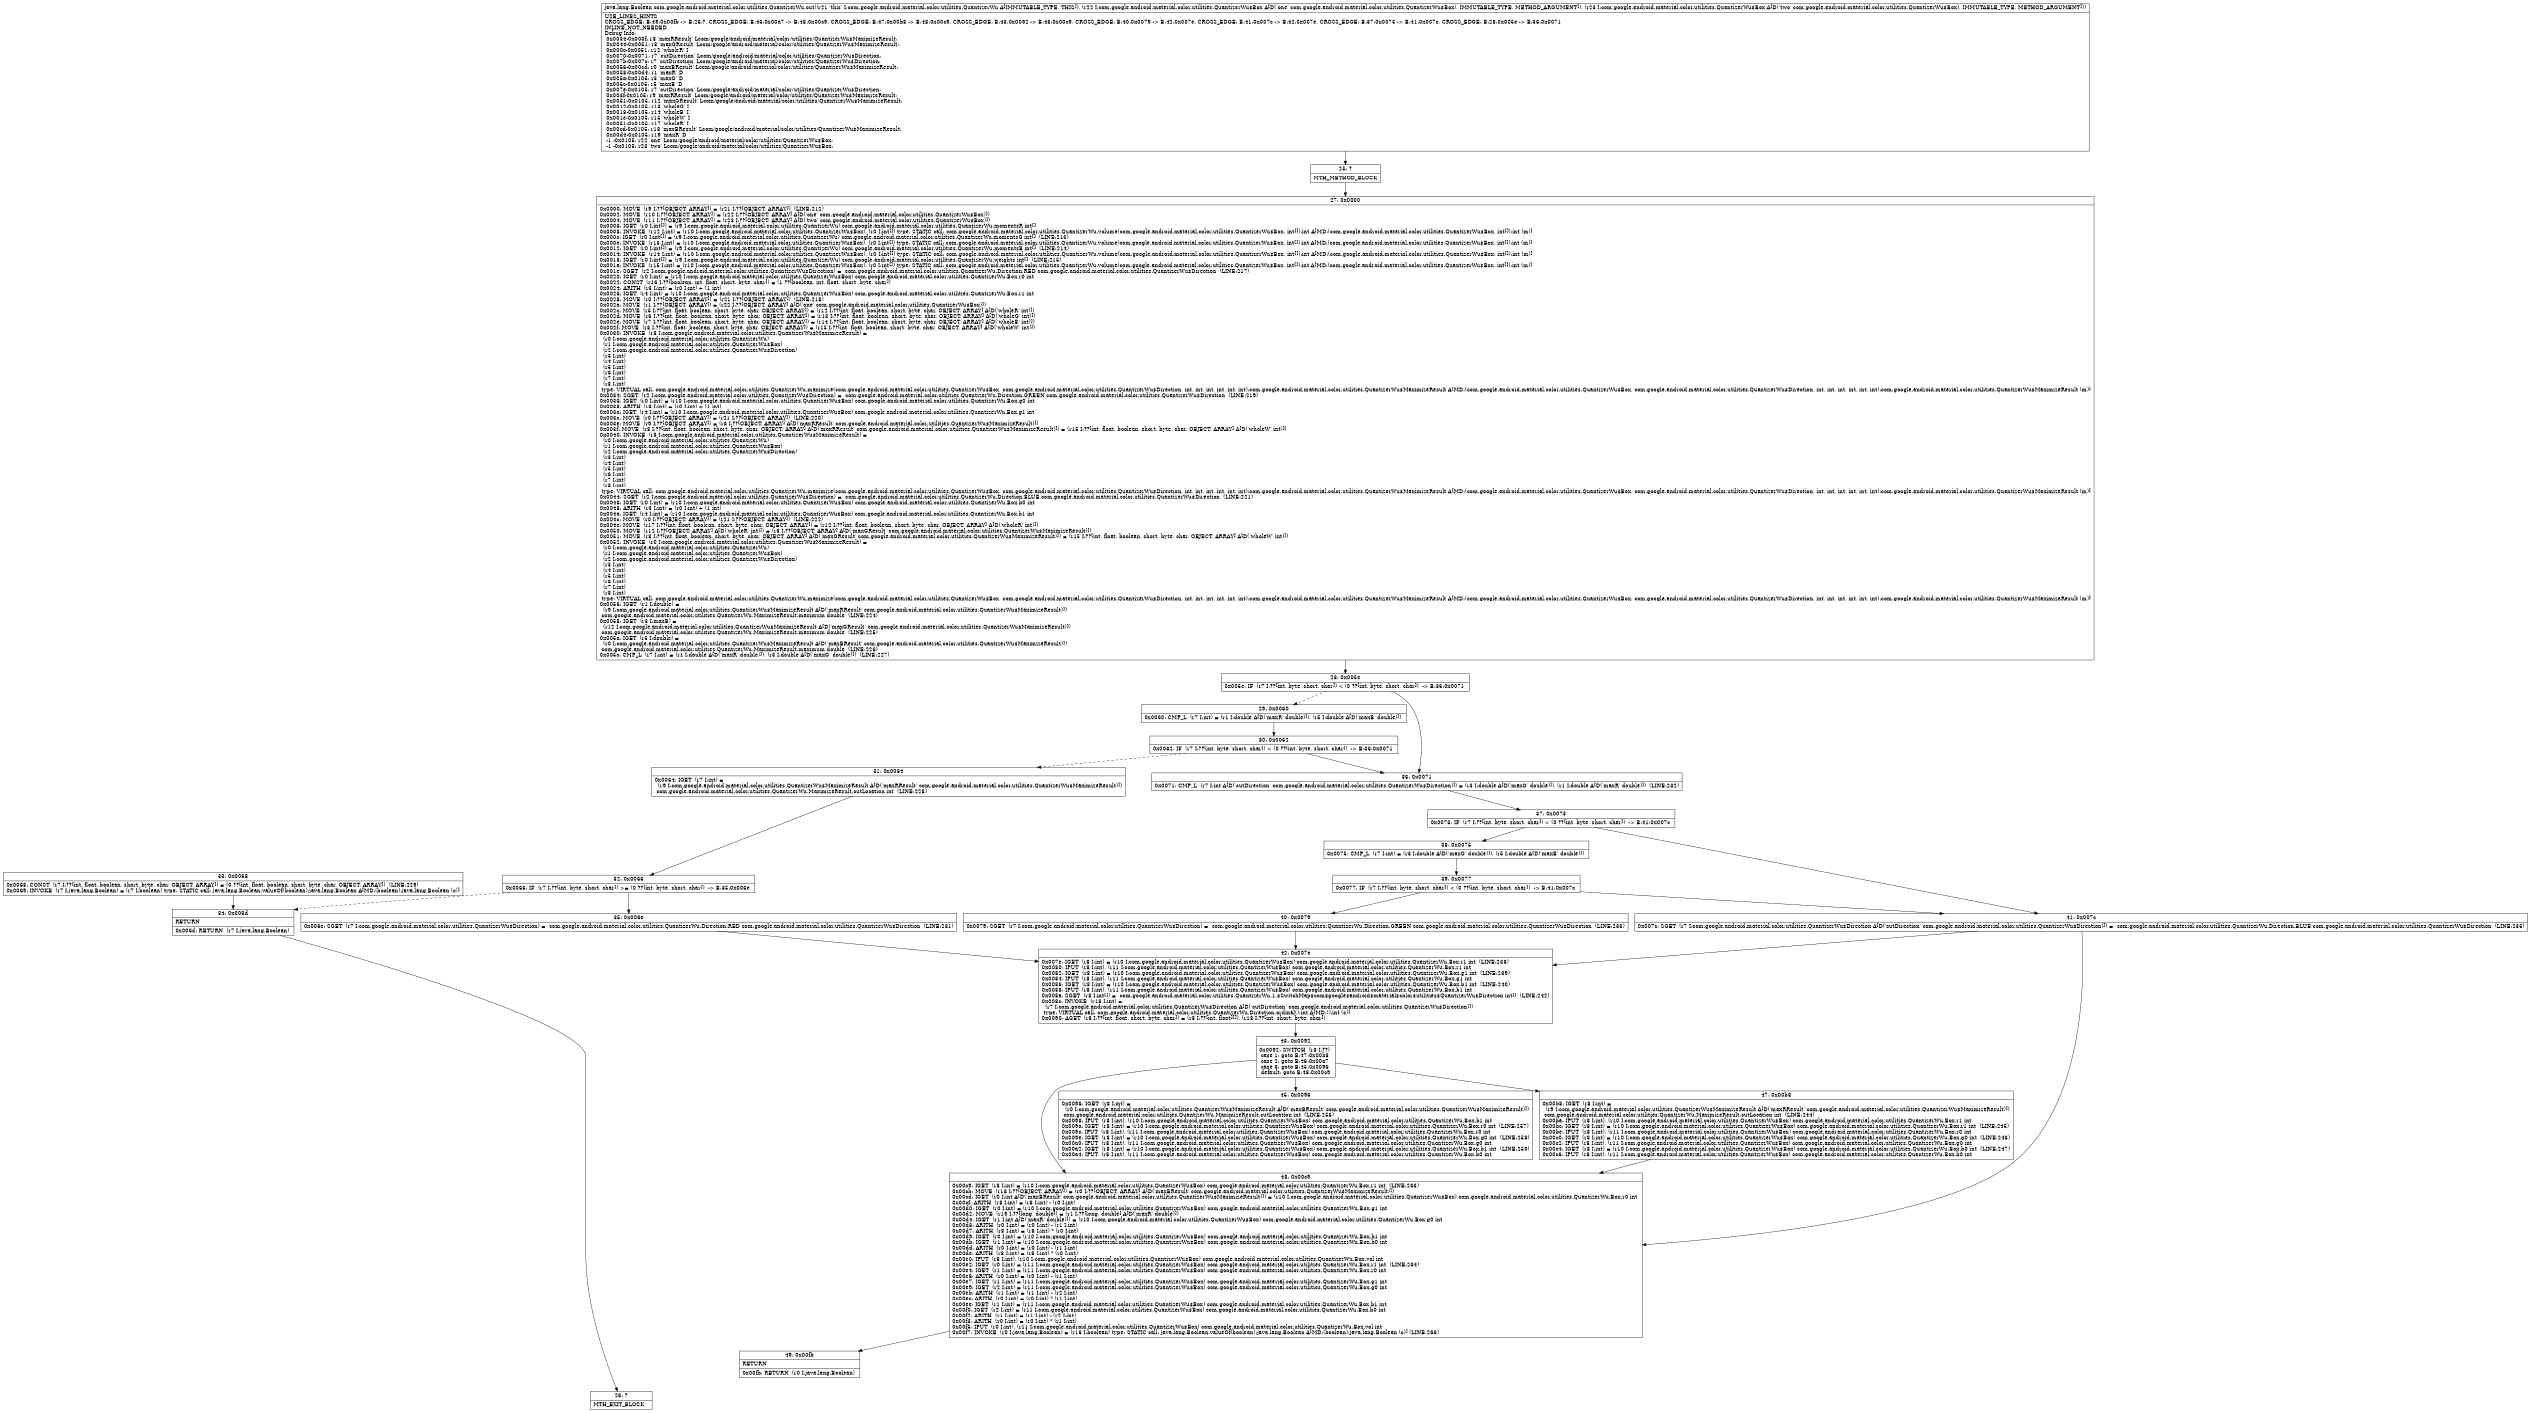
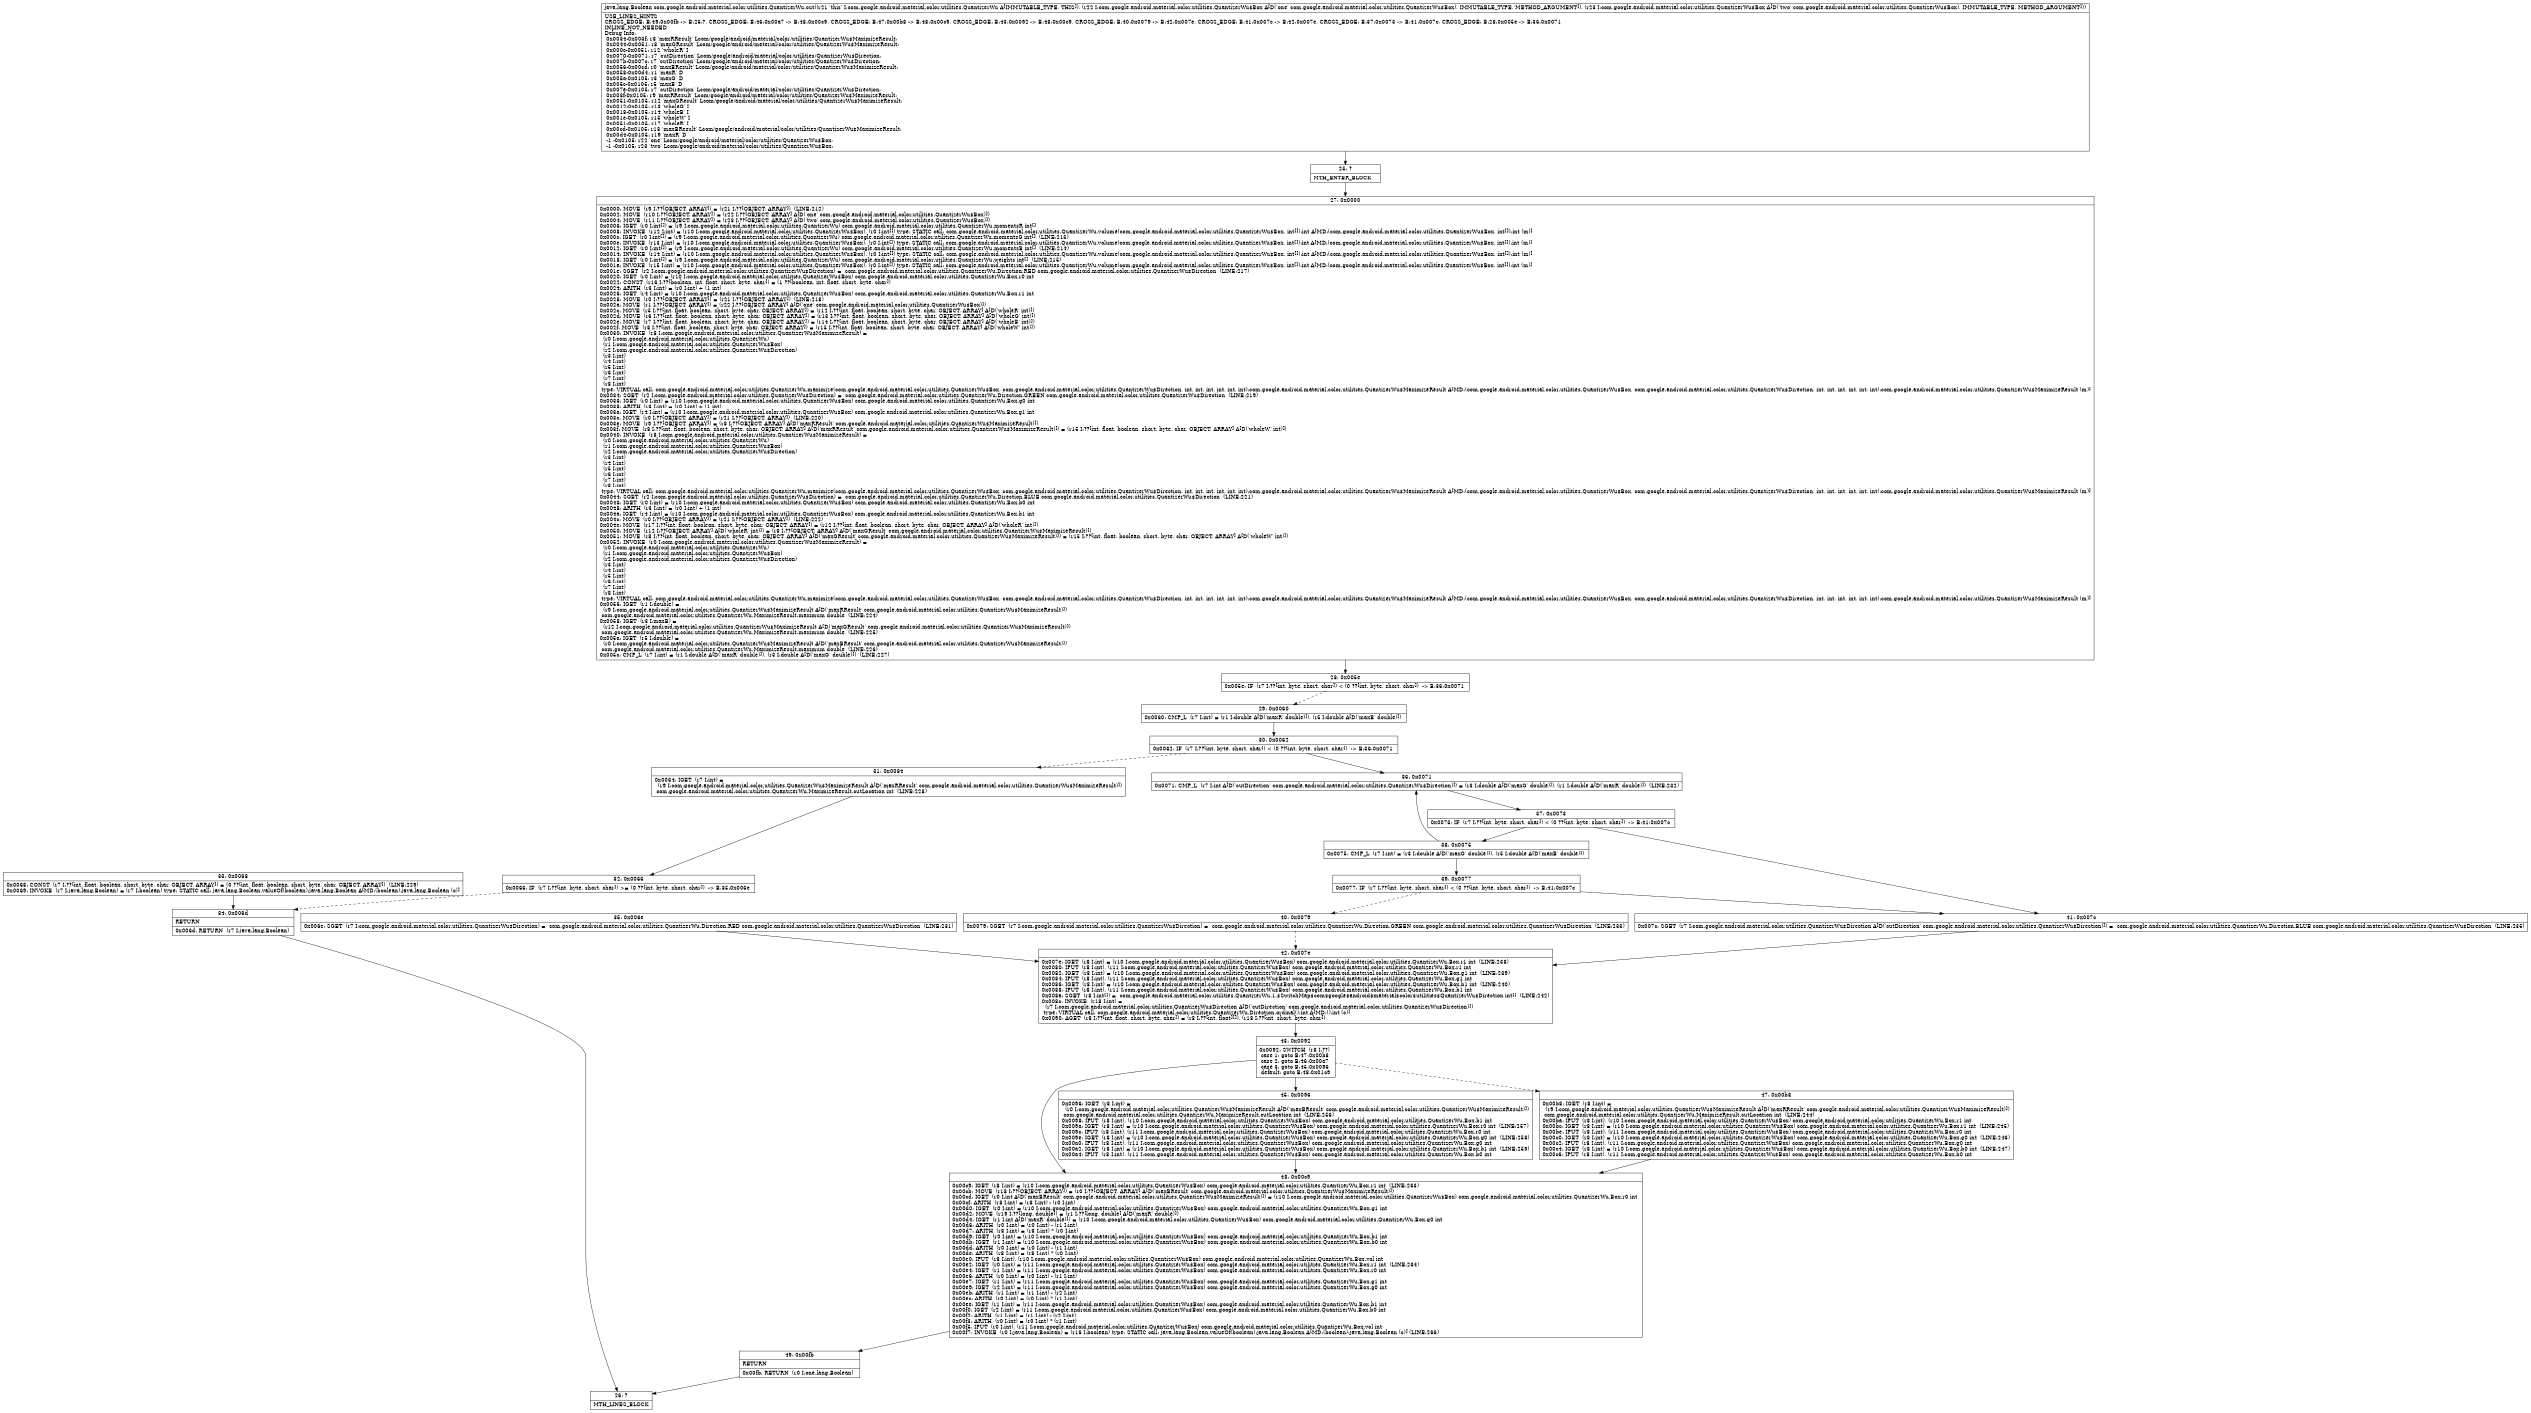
(1345, 178) -> (1343, 178)
(1419, 725) -> (1421, 821)
(629, 901) -> none
(1378, 903) -> (1378, 903)
(1296, 938) -> (1296, 938)
(1296, 1073) -> (1296, 1073)
(1435, 1077) -> (1435, 1077)
(1956, 1192) -> (1296, 1164)
(800, 1373) -> (799, 1373)
none -> (698, 1385)
(619, 1405) -> (621, 1405)
